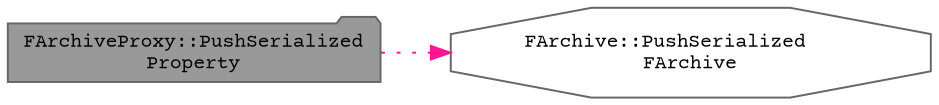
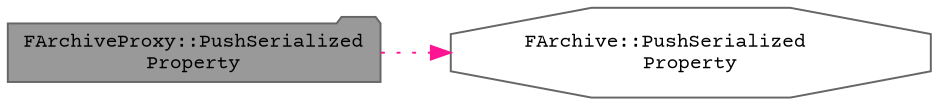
(691, 53) -> (691, 53)
